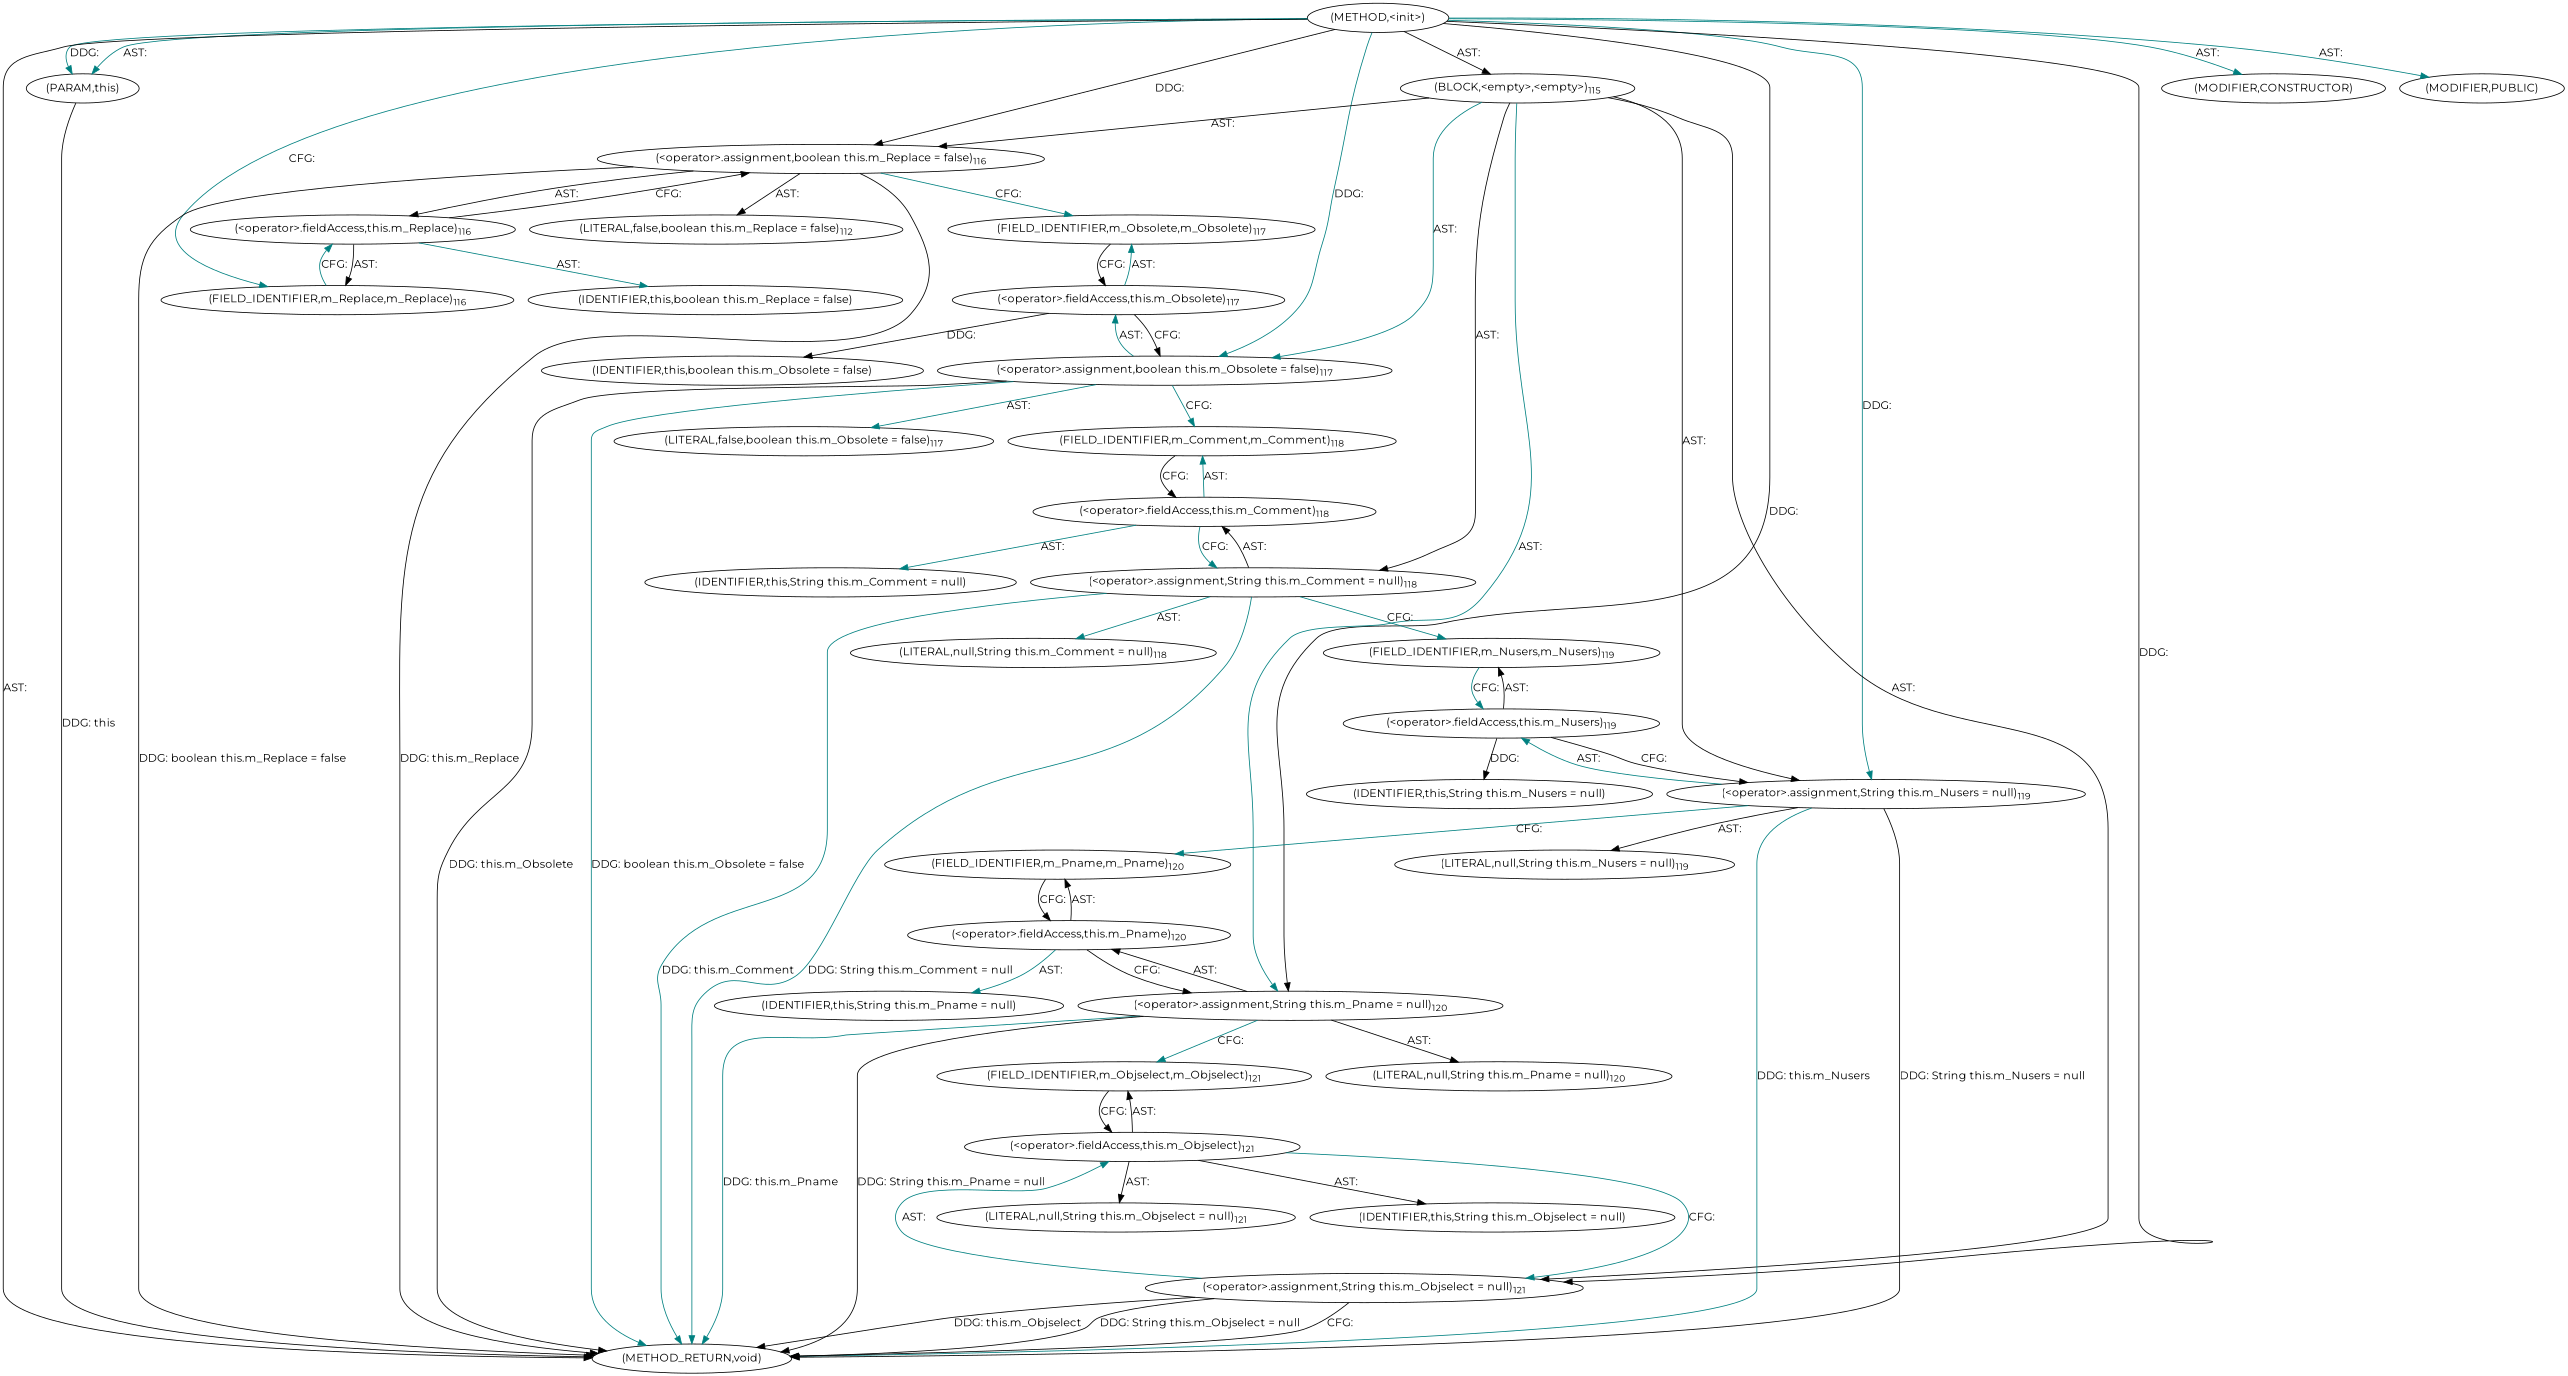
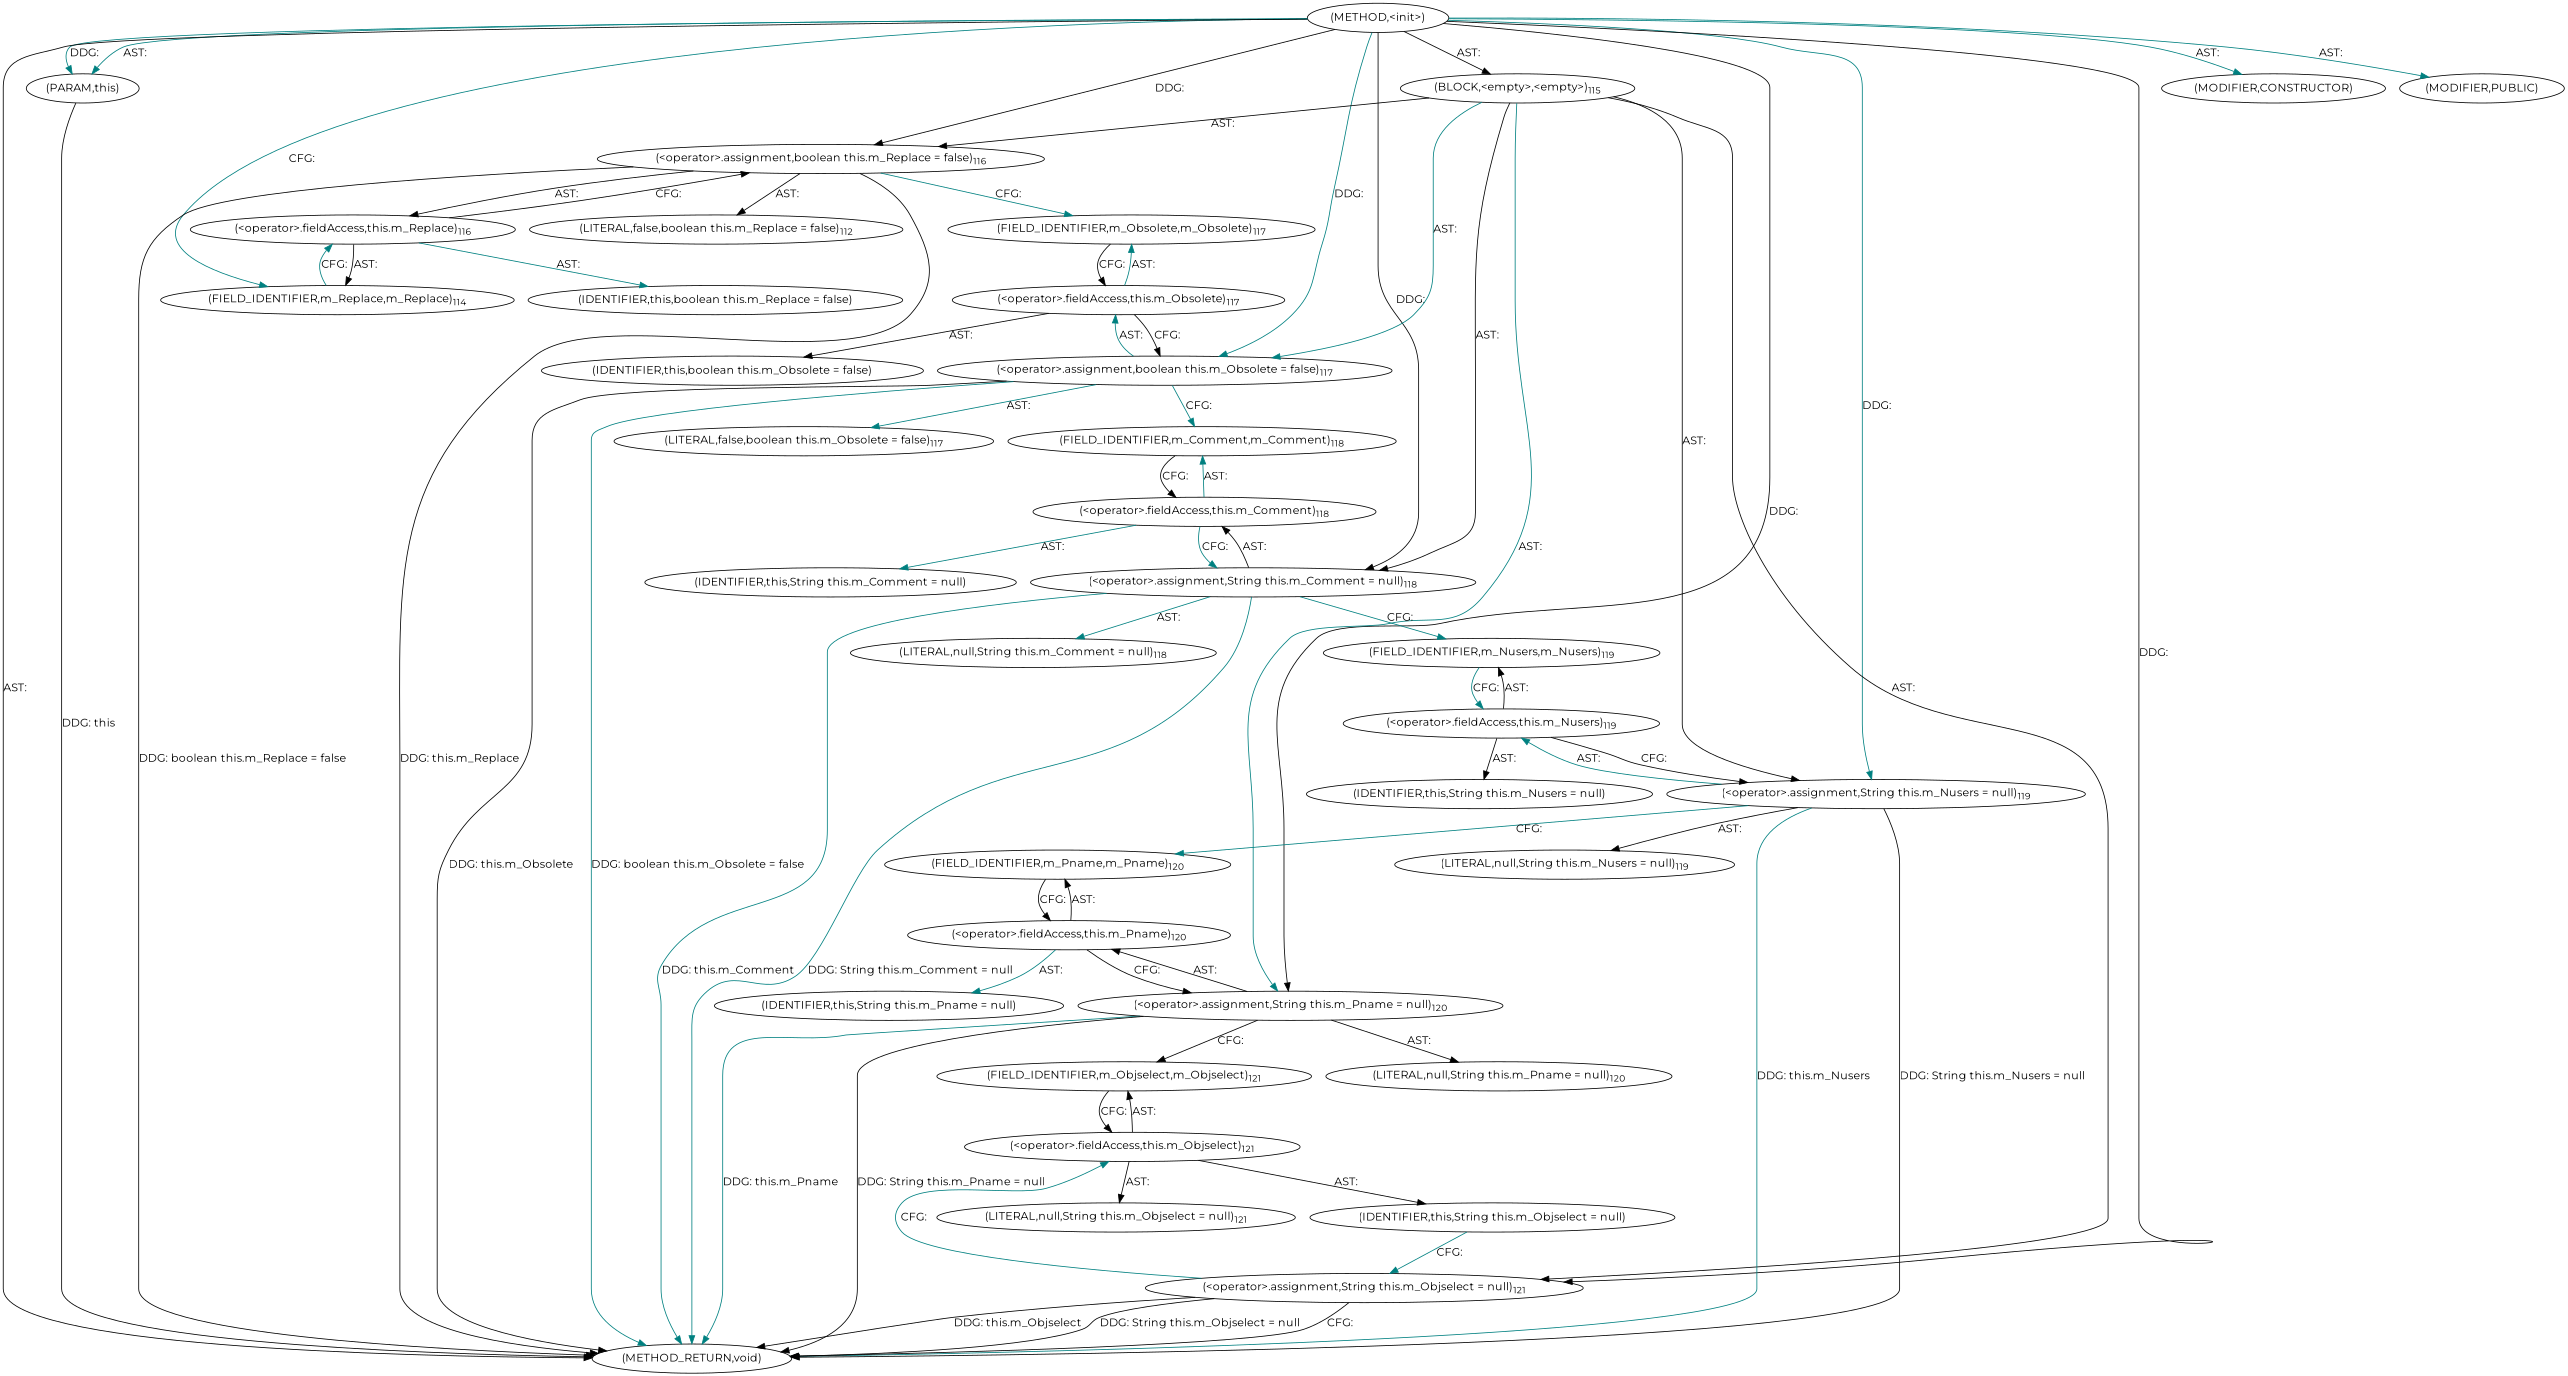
(460, 299) -> (460, 299)
none -> (1394, 312)
(963, 335) -> (963, 335)
(1506, 759) -> (1506, 759)
(1211, 1039) -> (1211, 1039)
(1581, 1175) -> (1432, 1251)
(916, 1217) -> (916, 1217)
